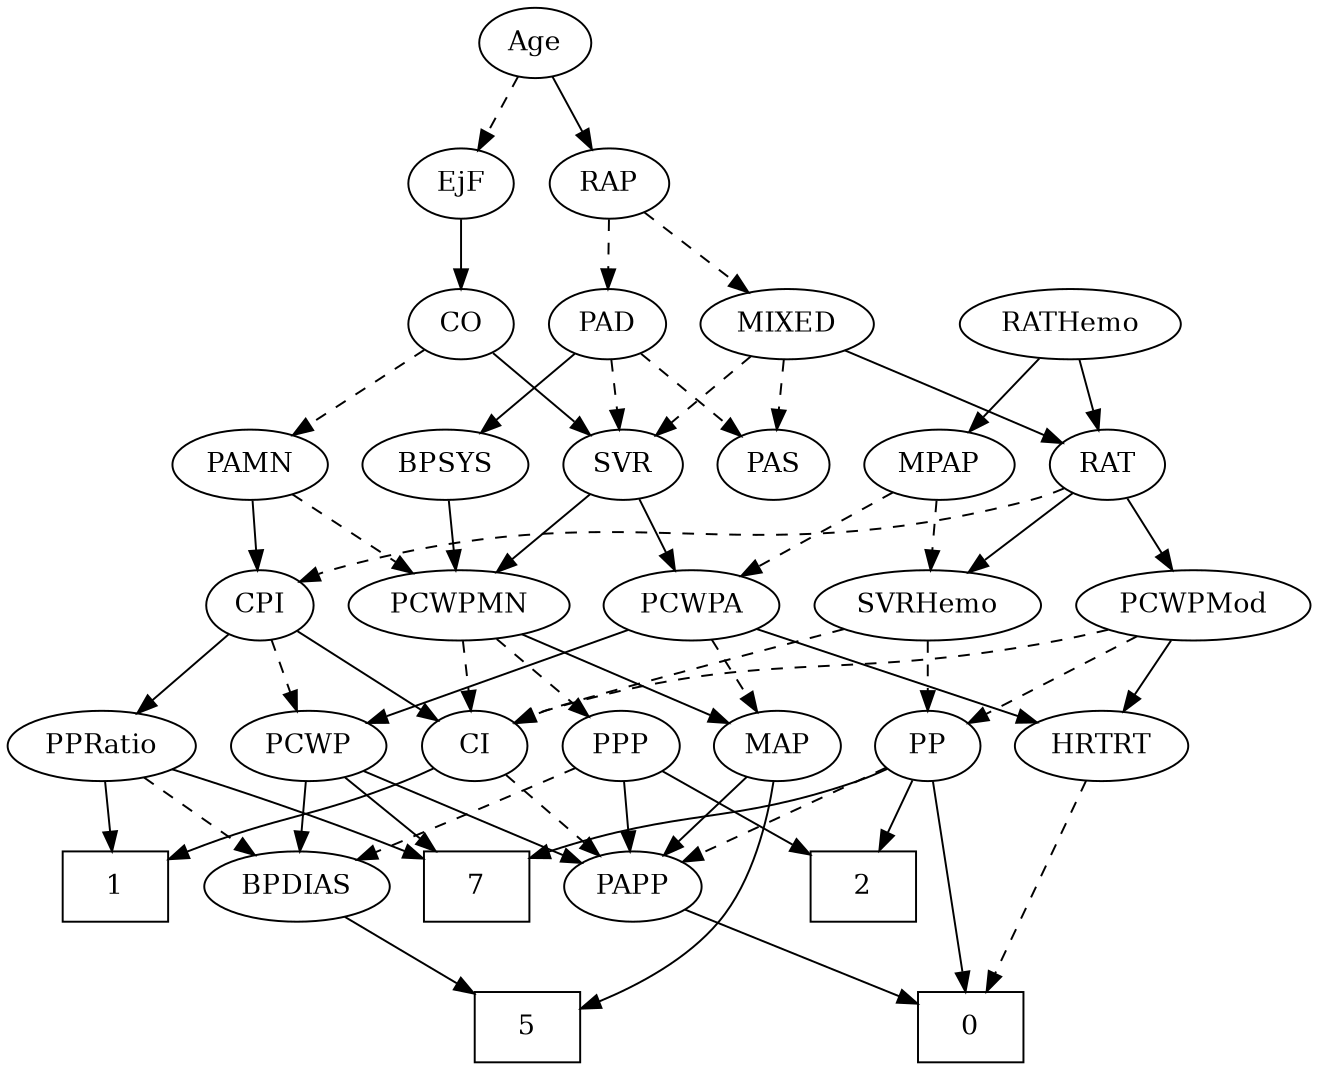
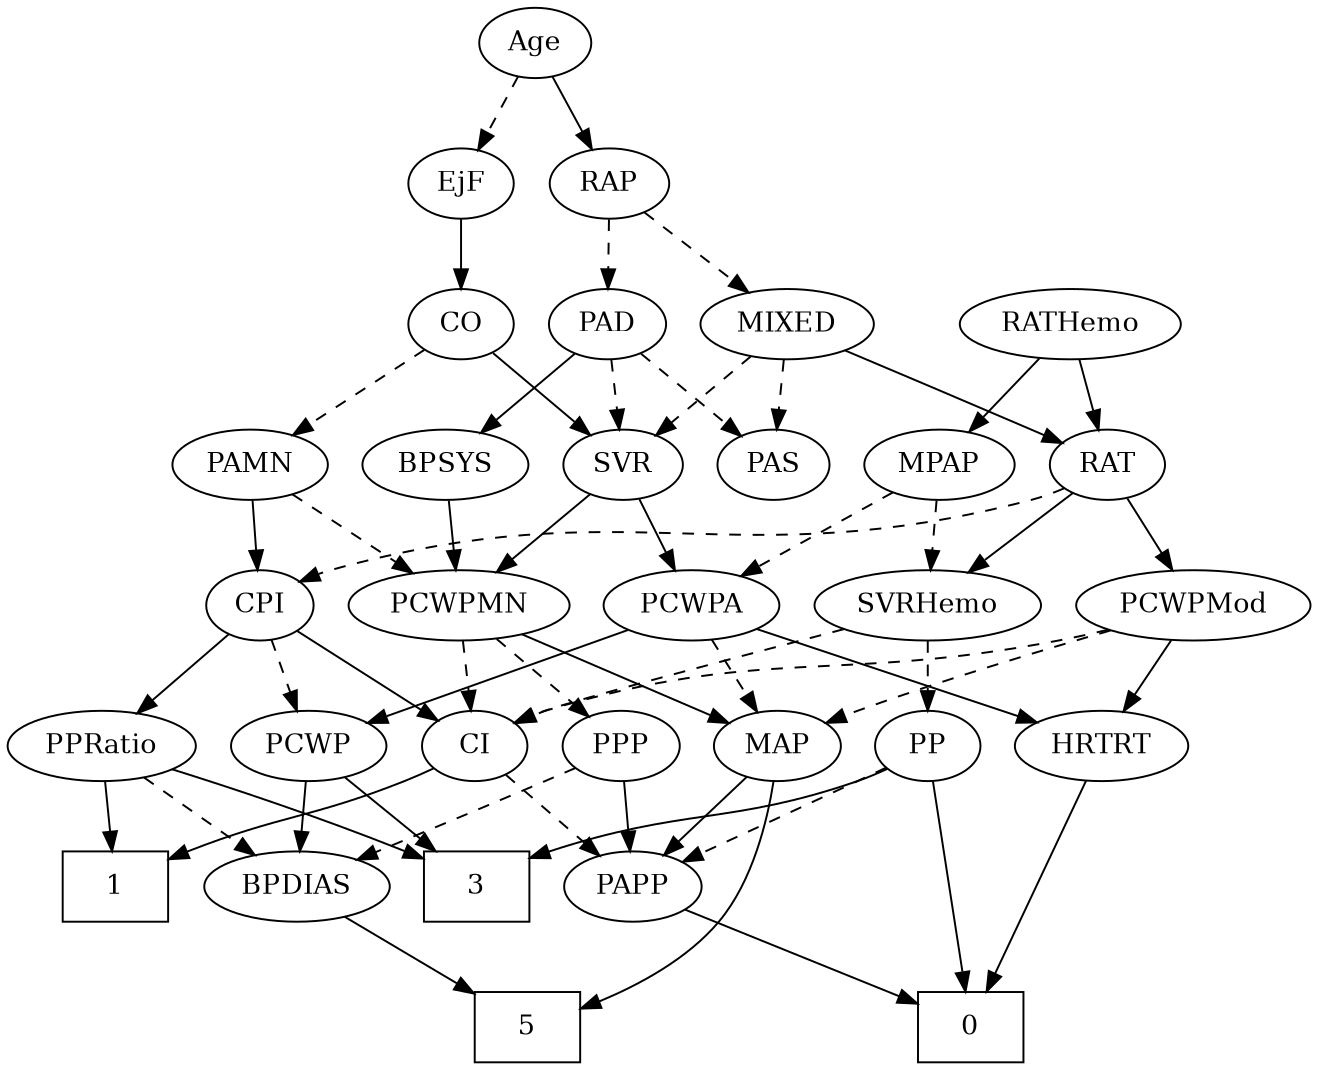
(1061, 675) -> (977, 671)
(448, 807) -> none
(1041, 877) -> (1041, 877)
(477, 887) -> (477, 887)
(863, 887) -> none
